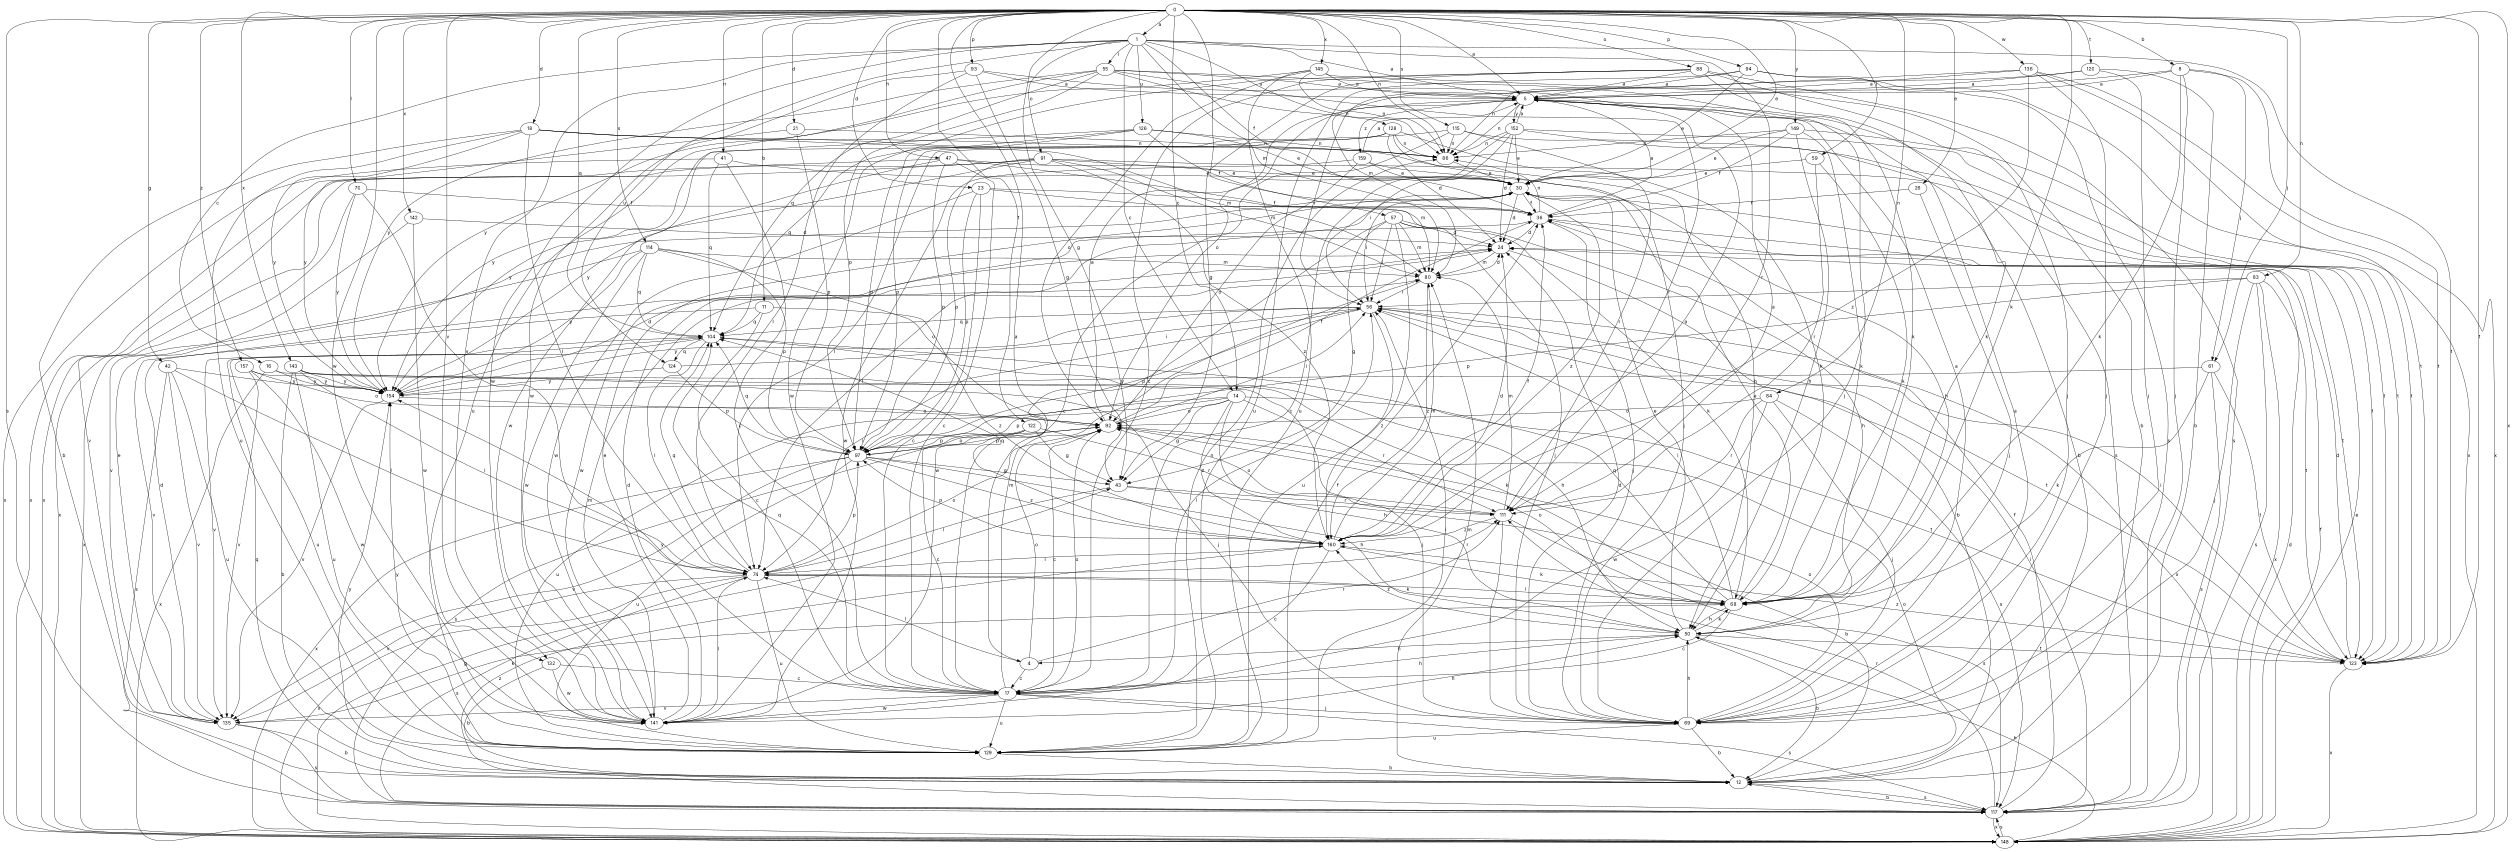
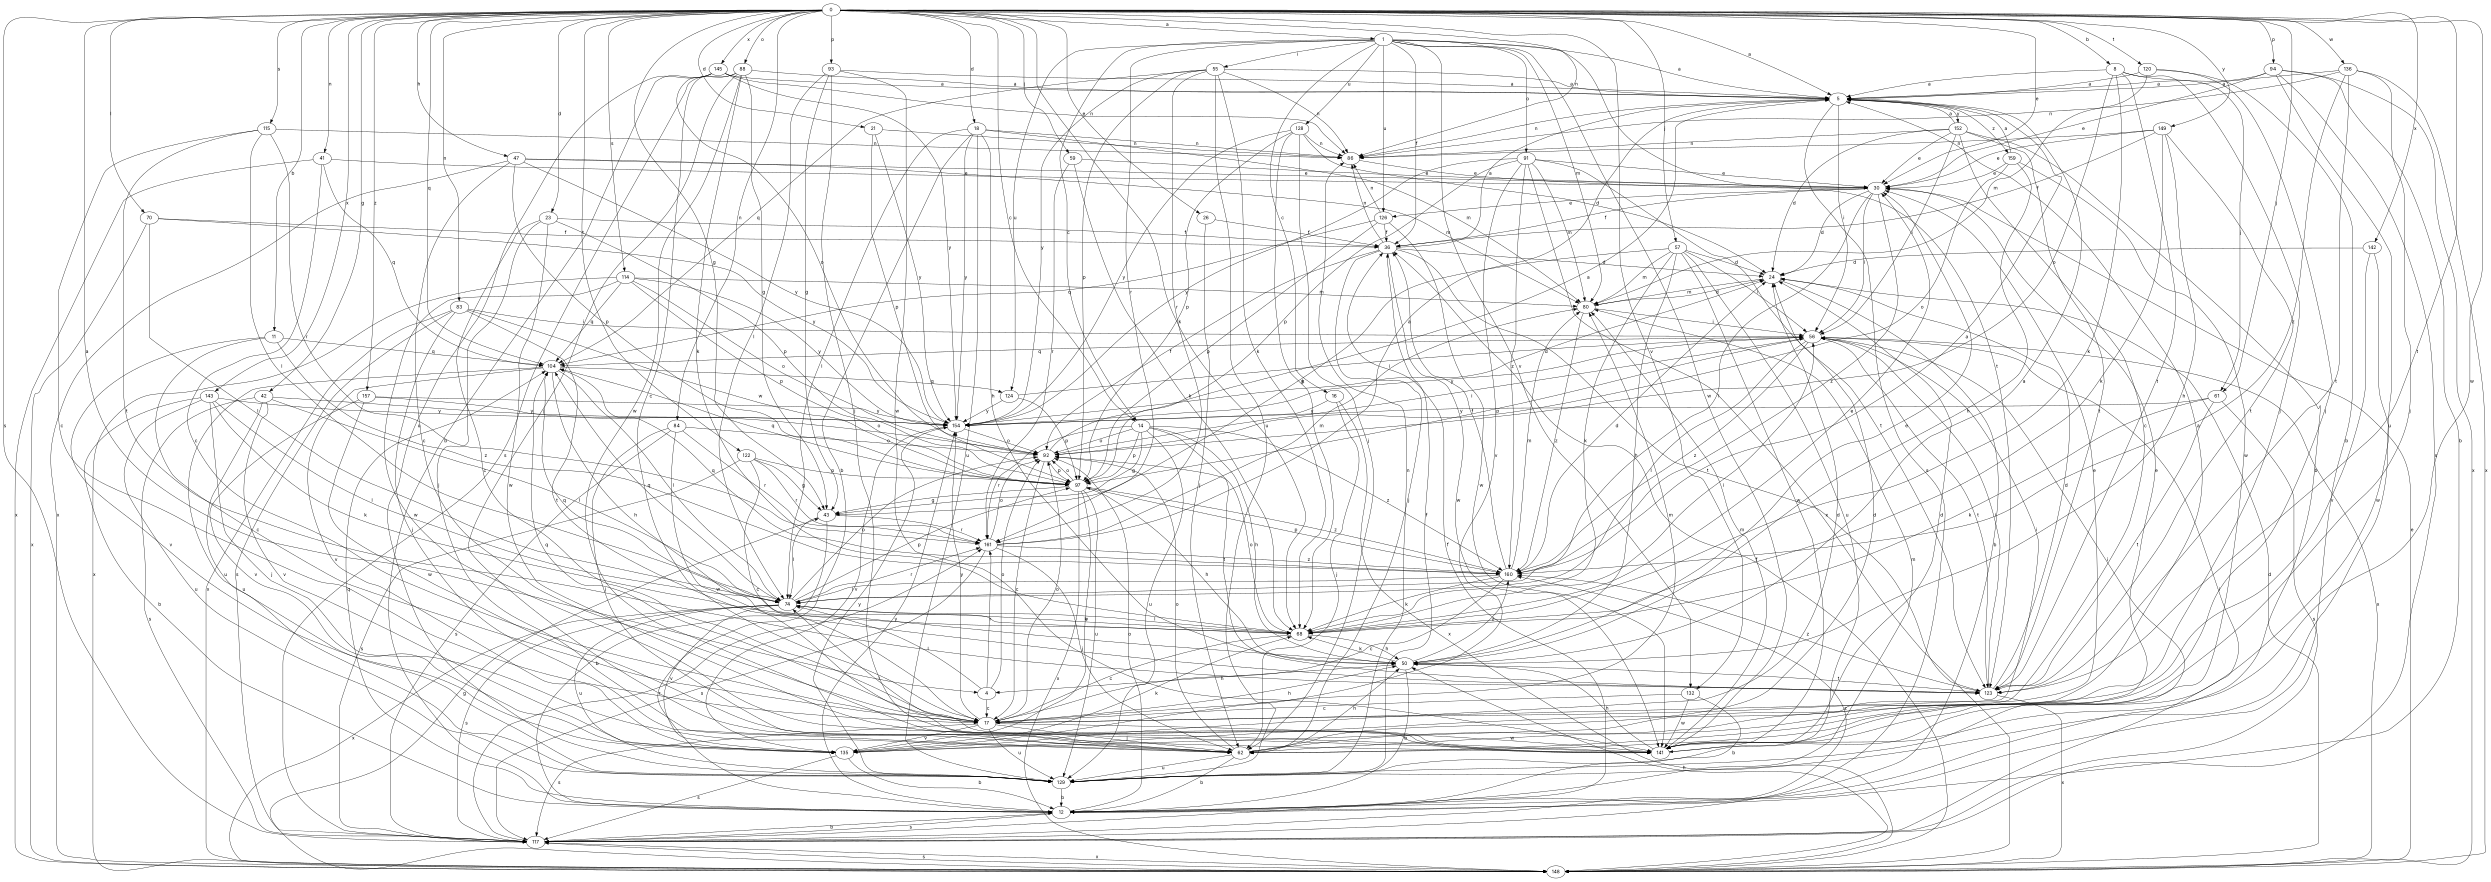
(2490, 13) -> none
(1310, 169) -> (1631, 197)
(1298, 332) -> (1201, 330)
(1468, 367) -> (761, 396)
(1503, 515) -> (988, 545)
(1687, 723) -> (1241, 753)
none -> (2111, 768)
